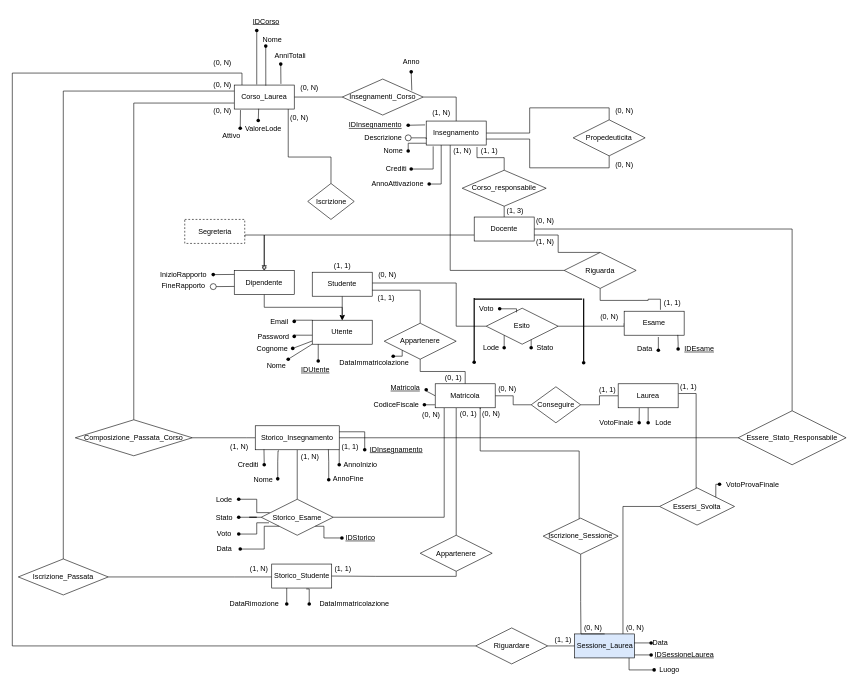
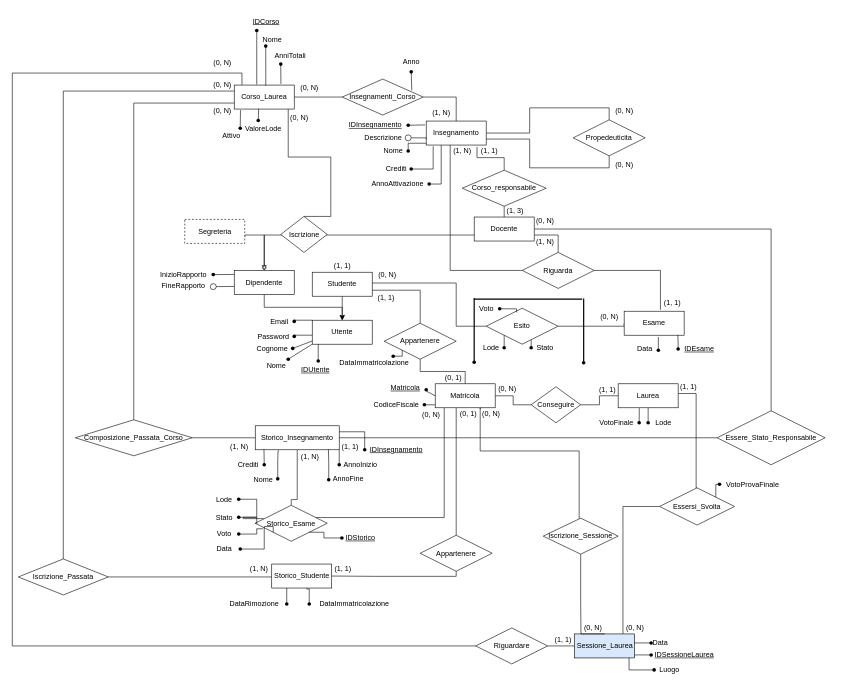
(331, 201) -> (304, 234)
(600, 270) -> (558, 270)
(792, 438) -> (771, 438)
(297, 517) -> (291, 523)
